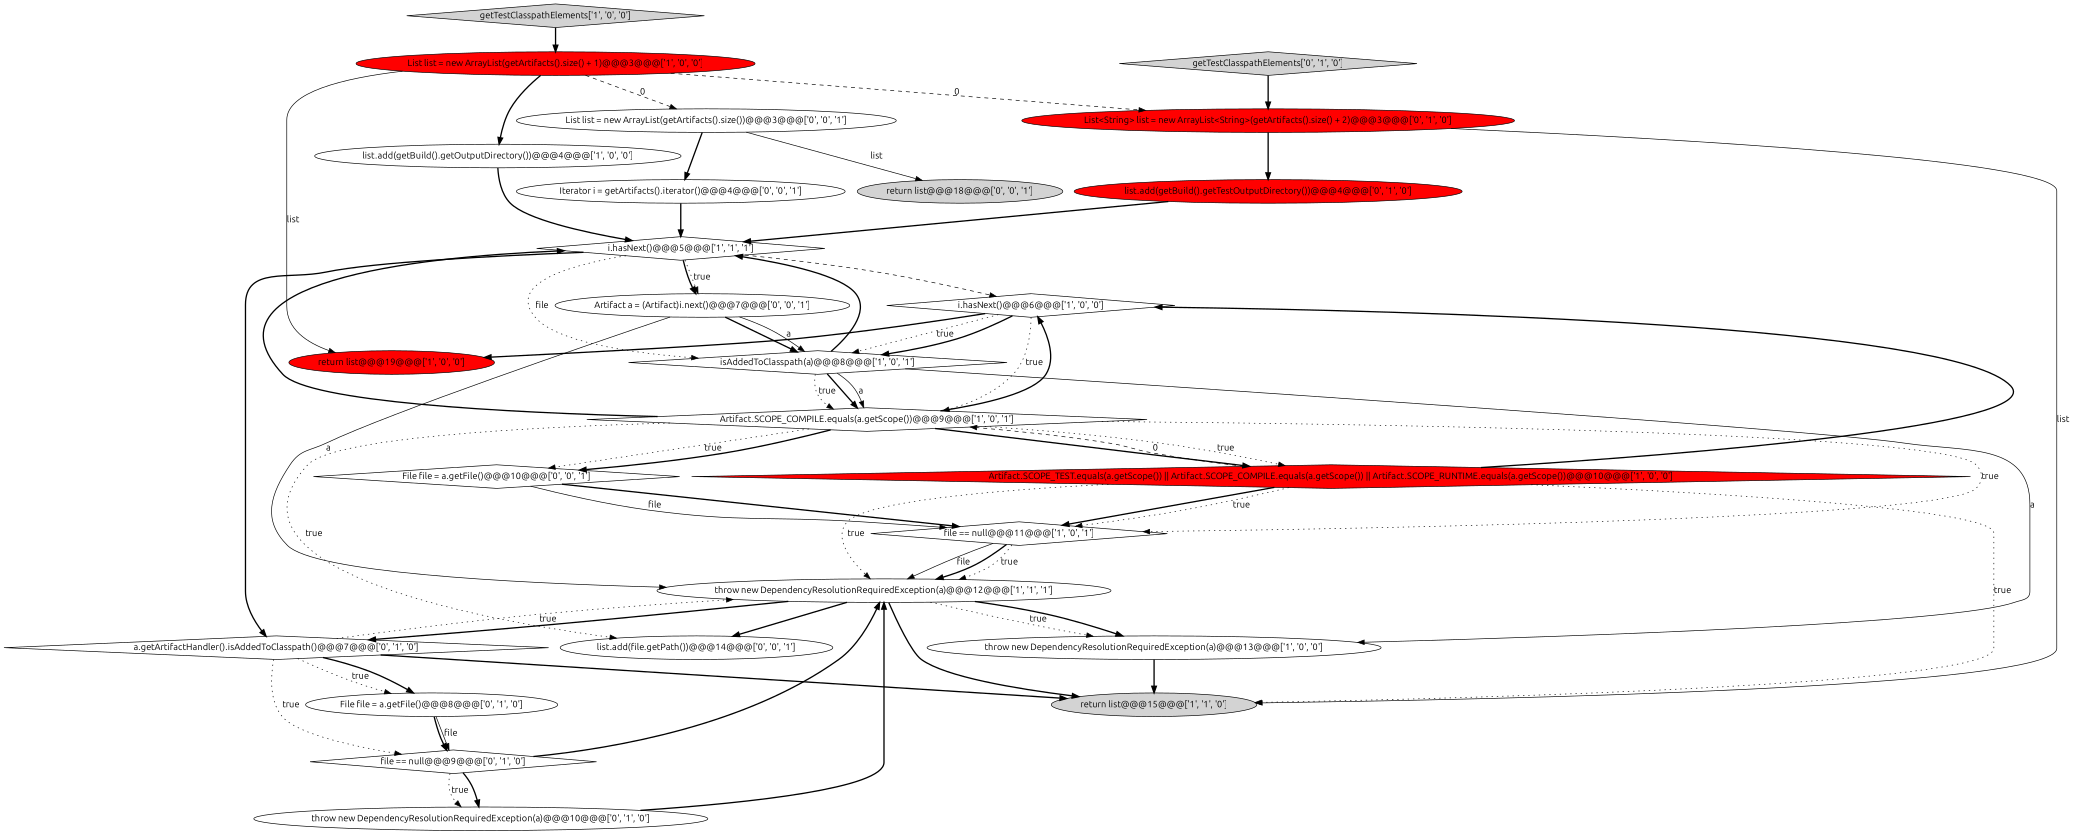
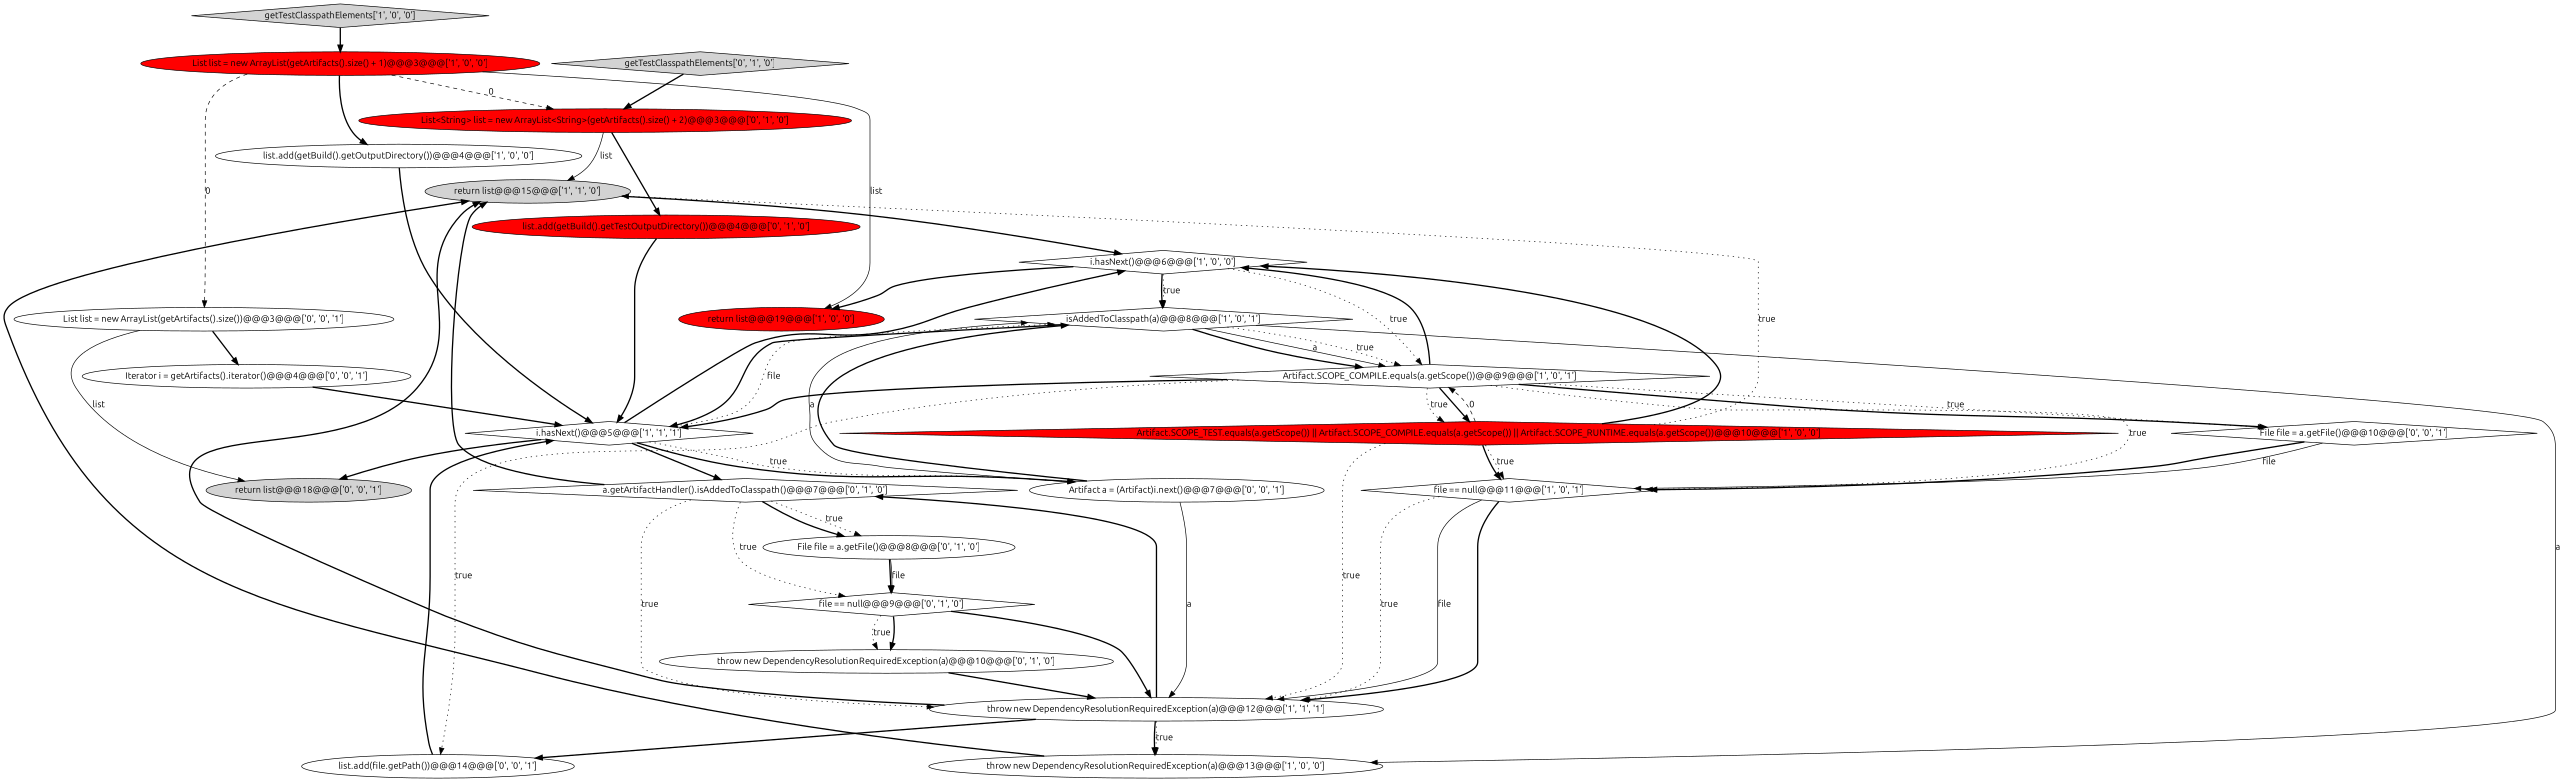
none -> (857, 214)
(868, 271) -> (811, 334)
none -> (443, 453)
none -> (430, 557)
